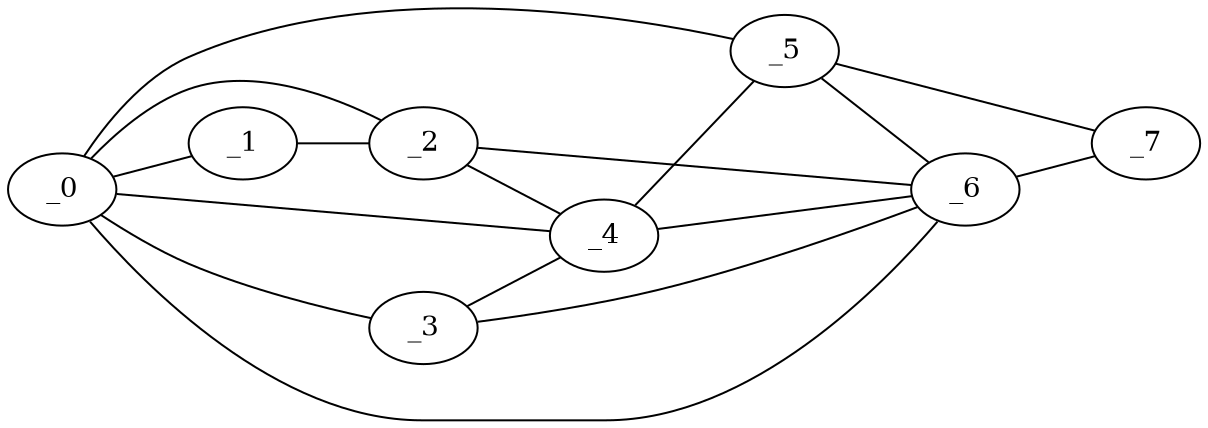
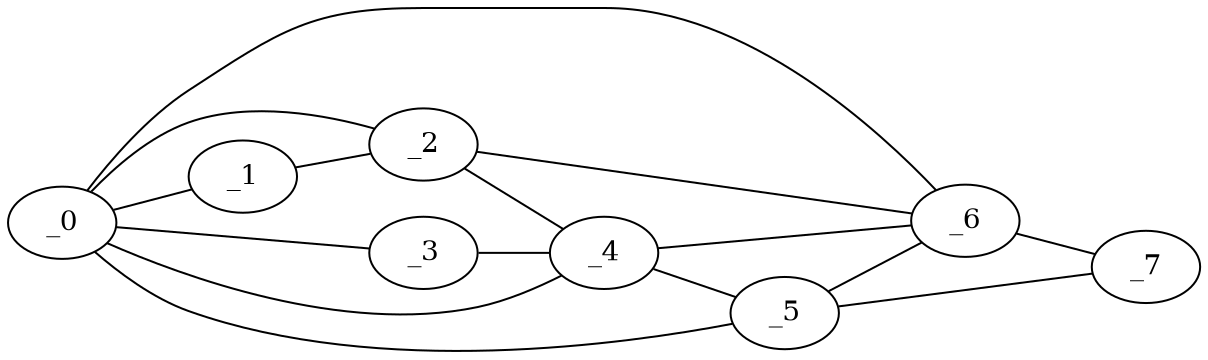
(701, 279) -> none
